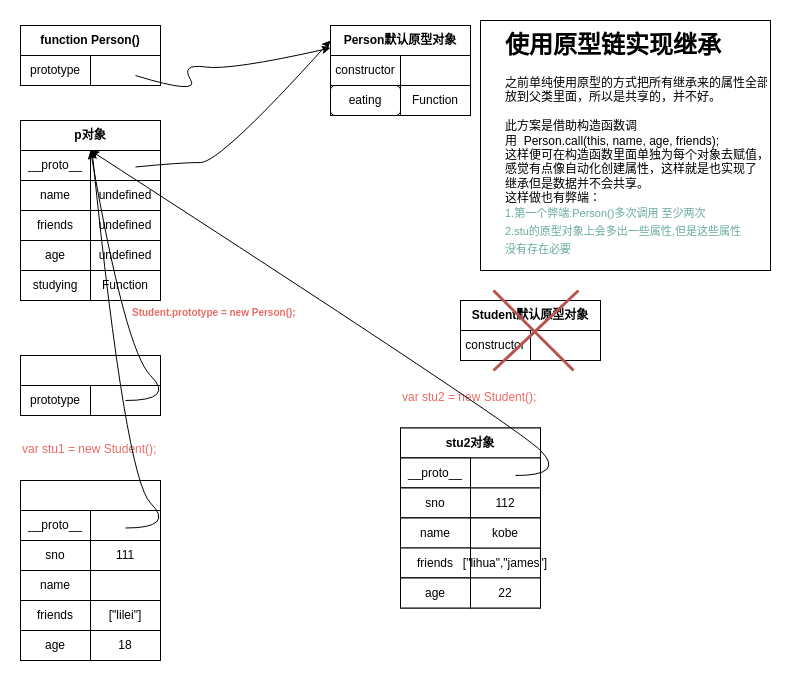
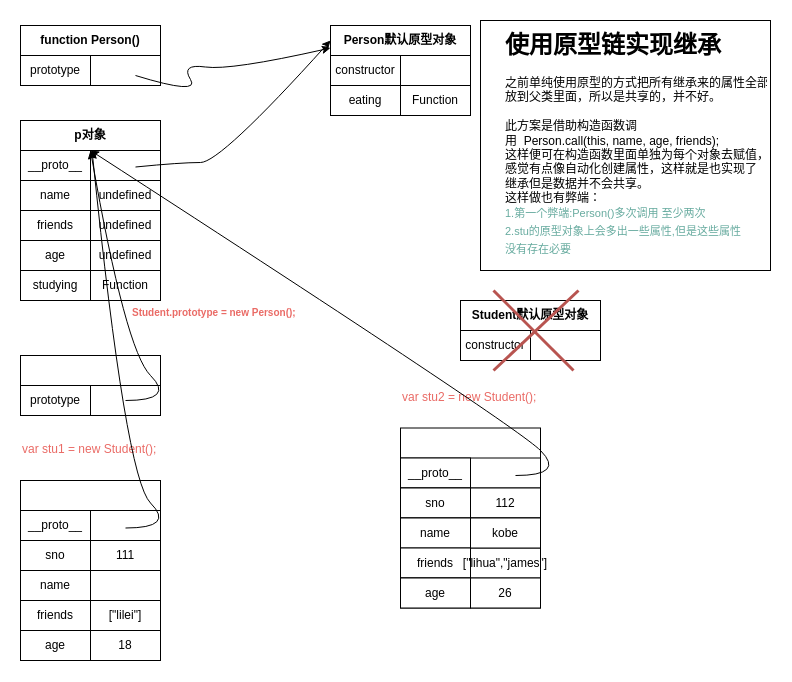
(366, 101) -> (366, 101)
(471, 443) -> none
(506, 594) -> (506, 594)
